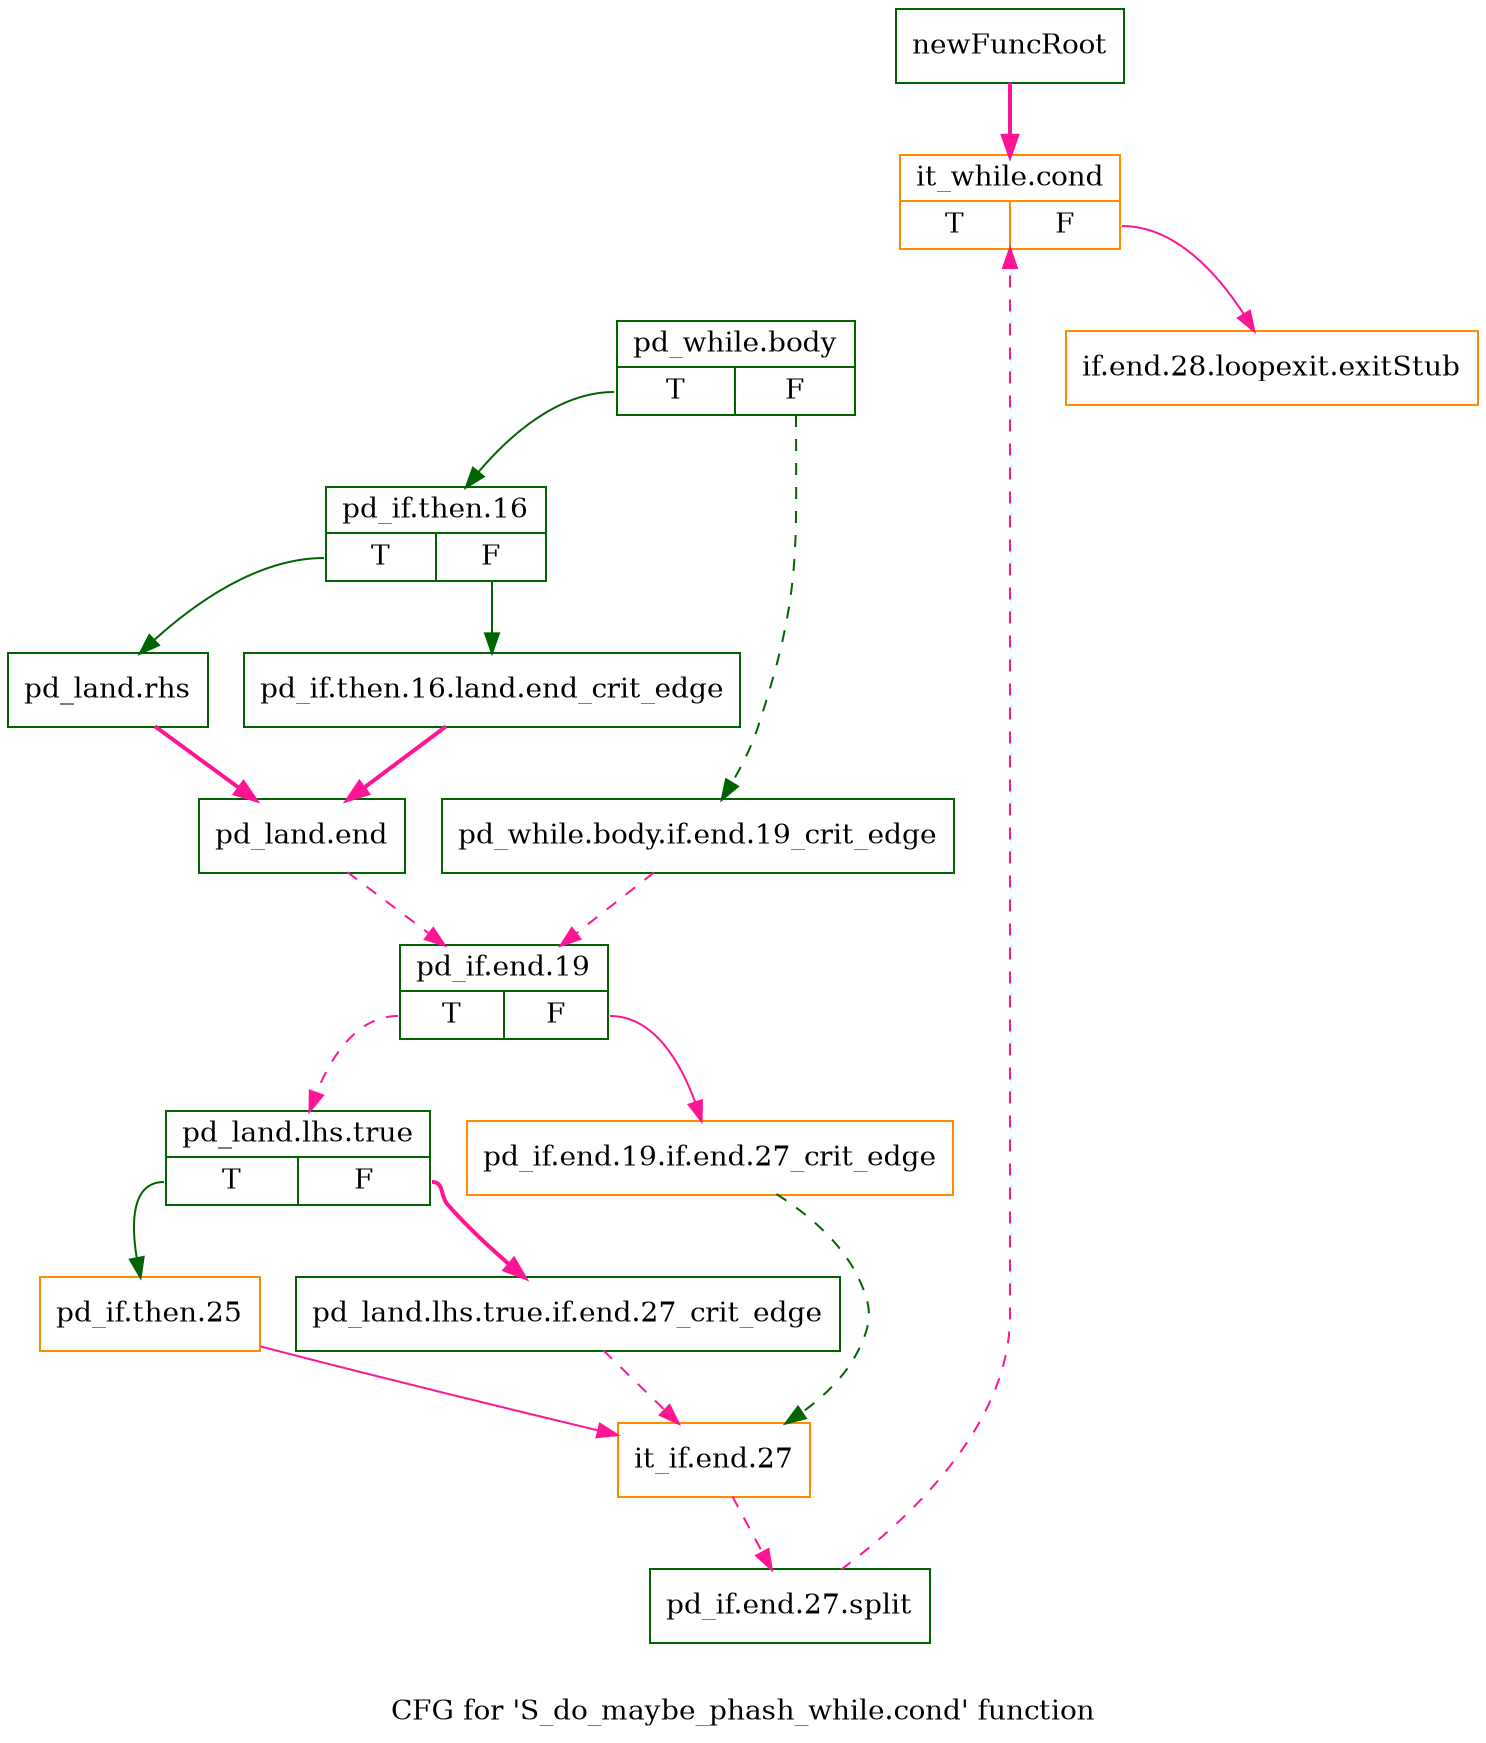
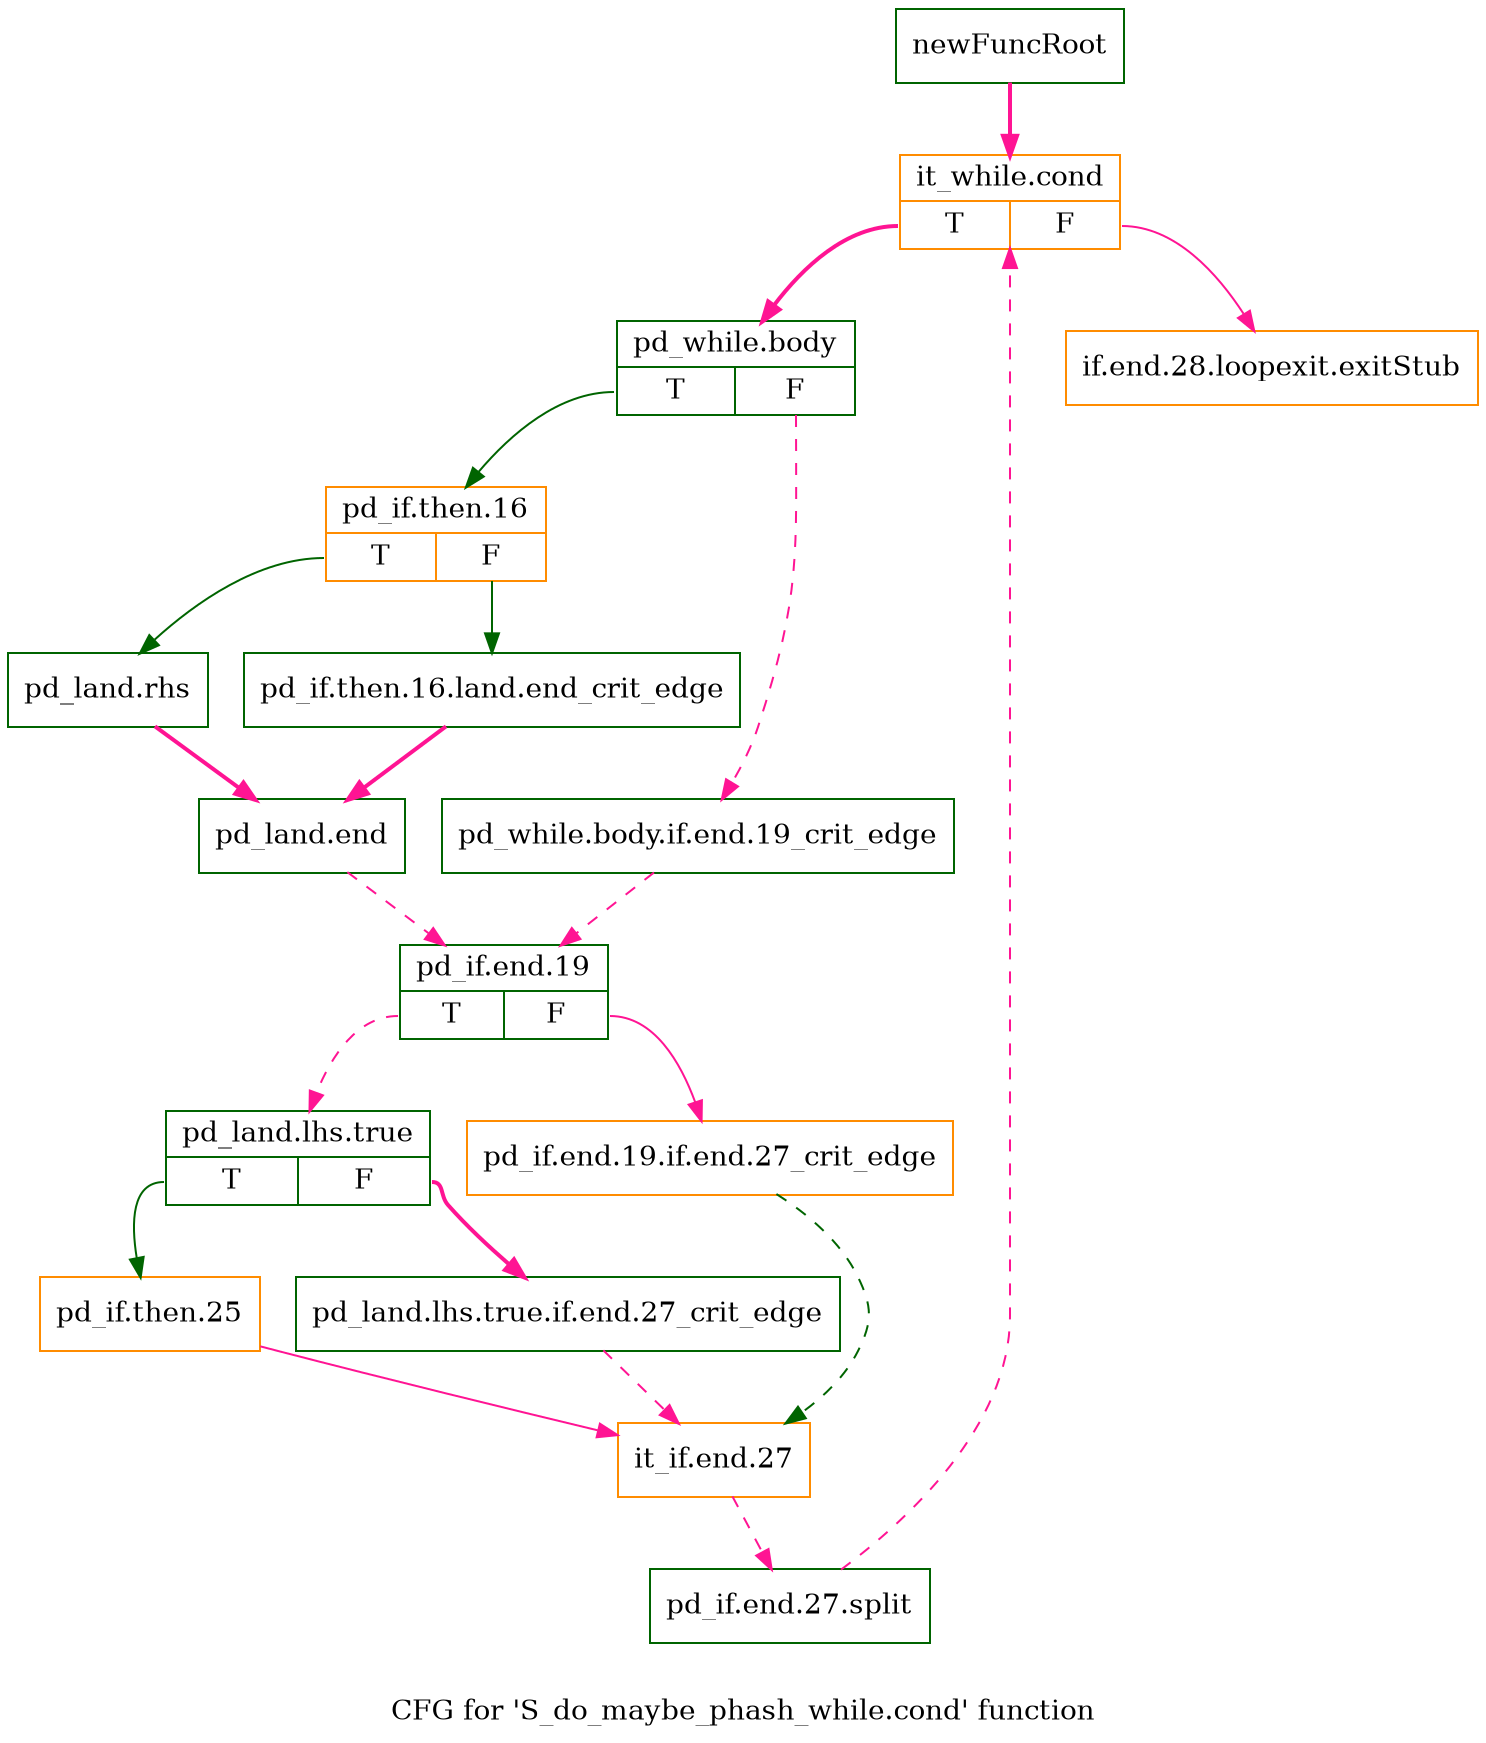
none -> (827, 251)
(436, 534) -> (436, 534)
(790, 604) -> (790, 604)
